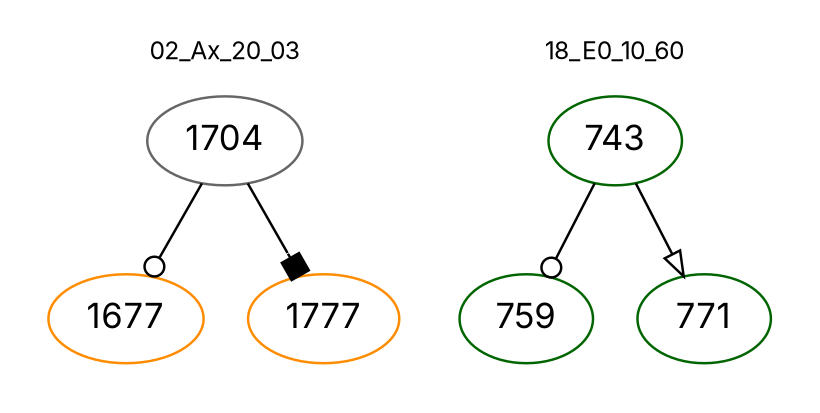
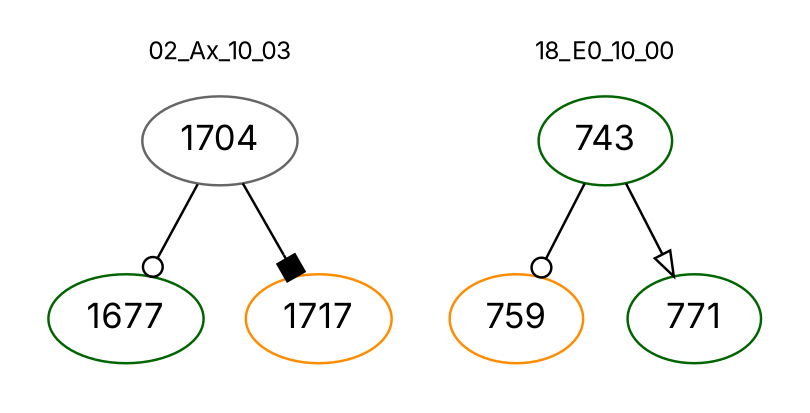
(225, 53) -> (220, 53)
(615, 53) -> (605, 53)
(126, 319) -> (126, 319)
(324, 319) -> (319, 319)
(526, 319) -> (516, 319)
